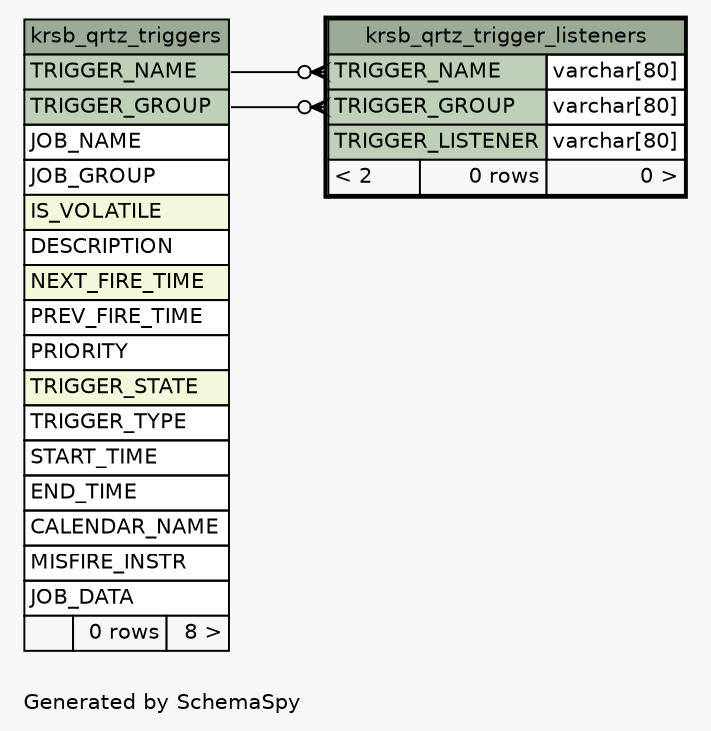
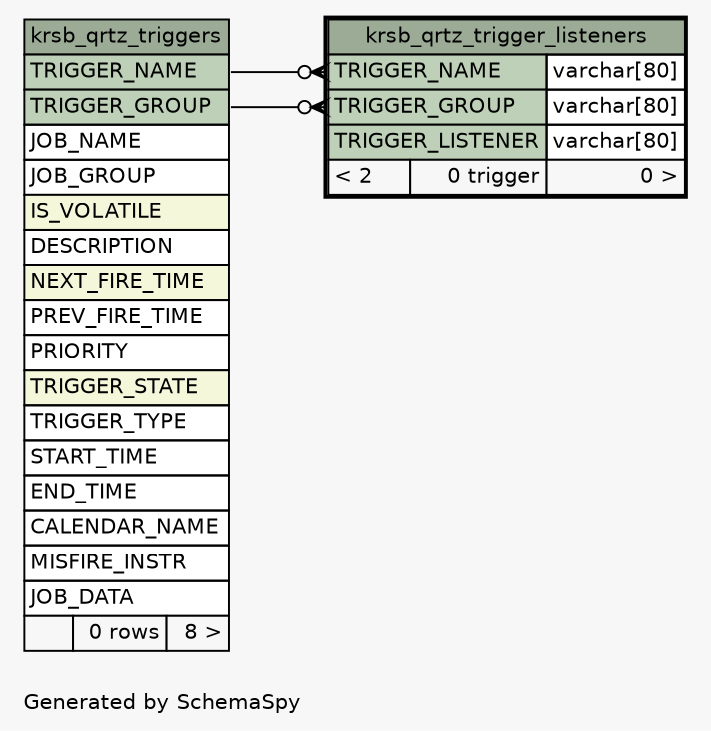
(505, 176) -> (494, 176)
